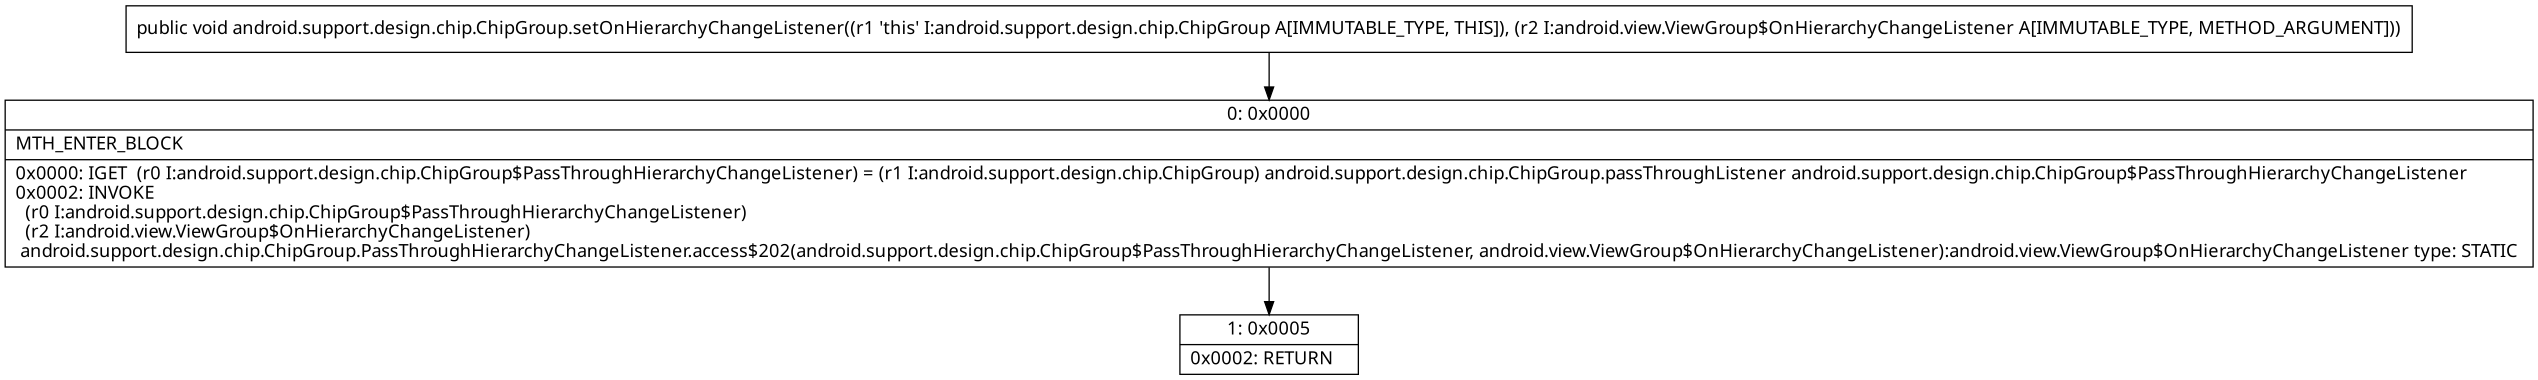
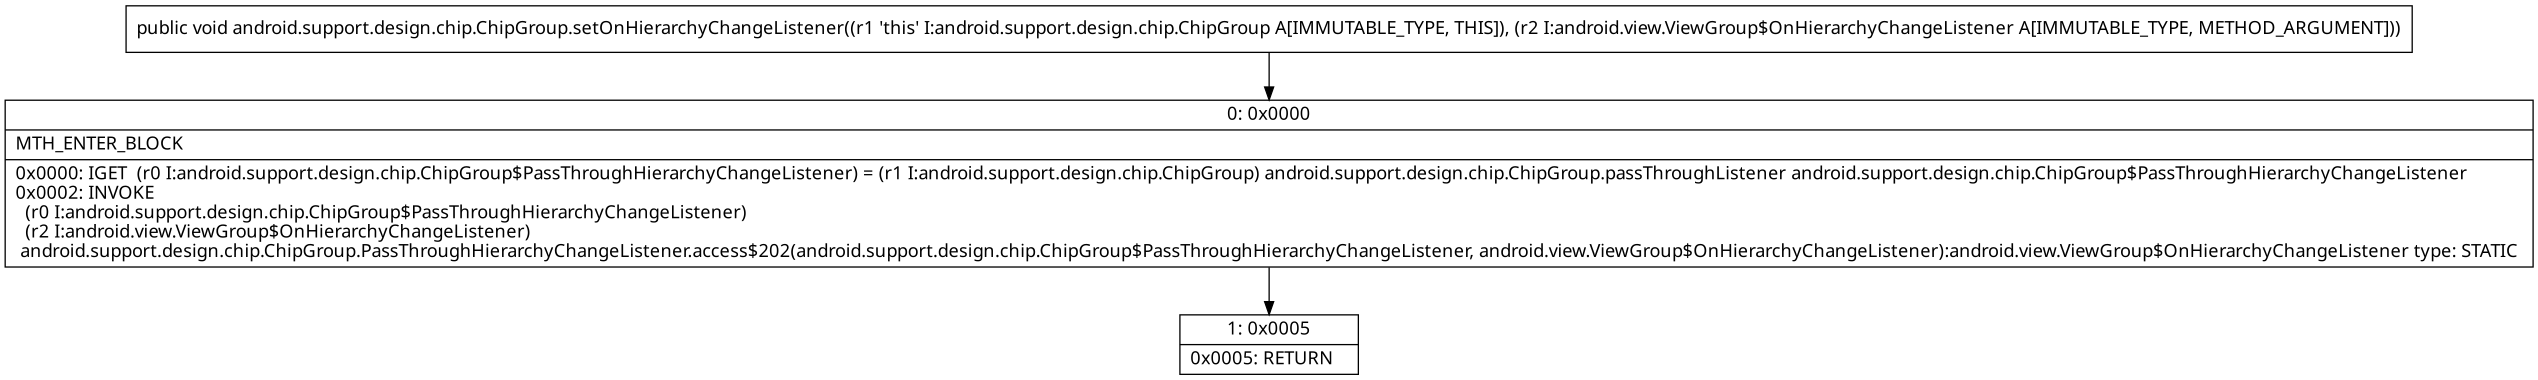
(1269, 359) -> (1269, 359)
